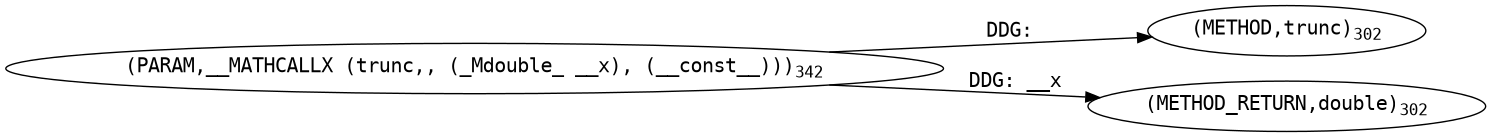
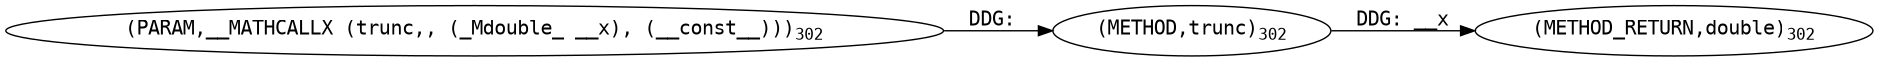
(810, 66) -> (810, 29)
(957, 91) -> (1396, 31)
